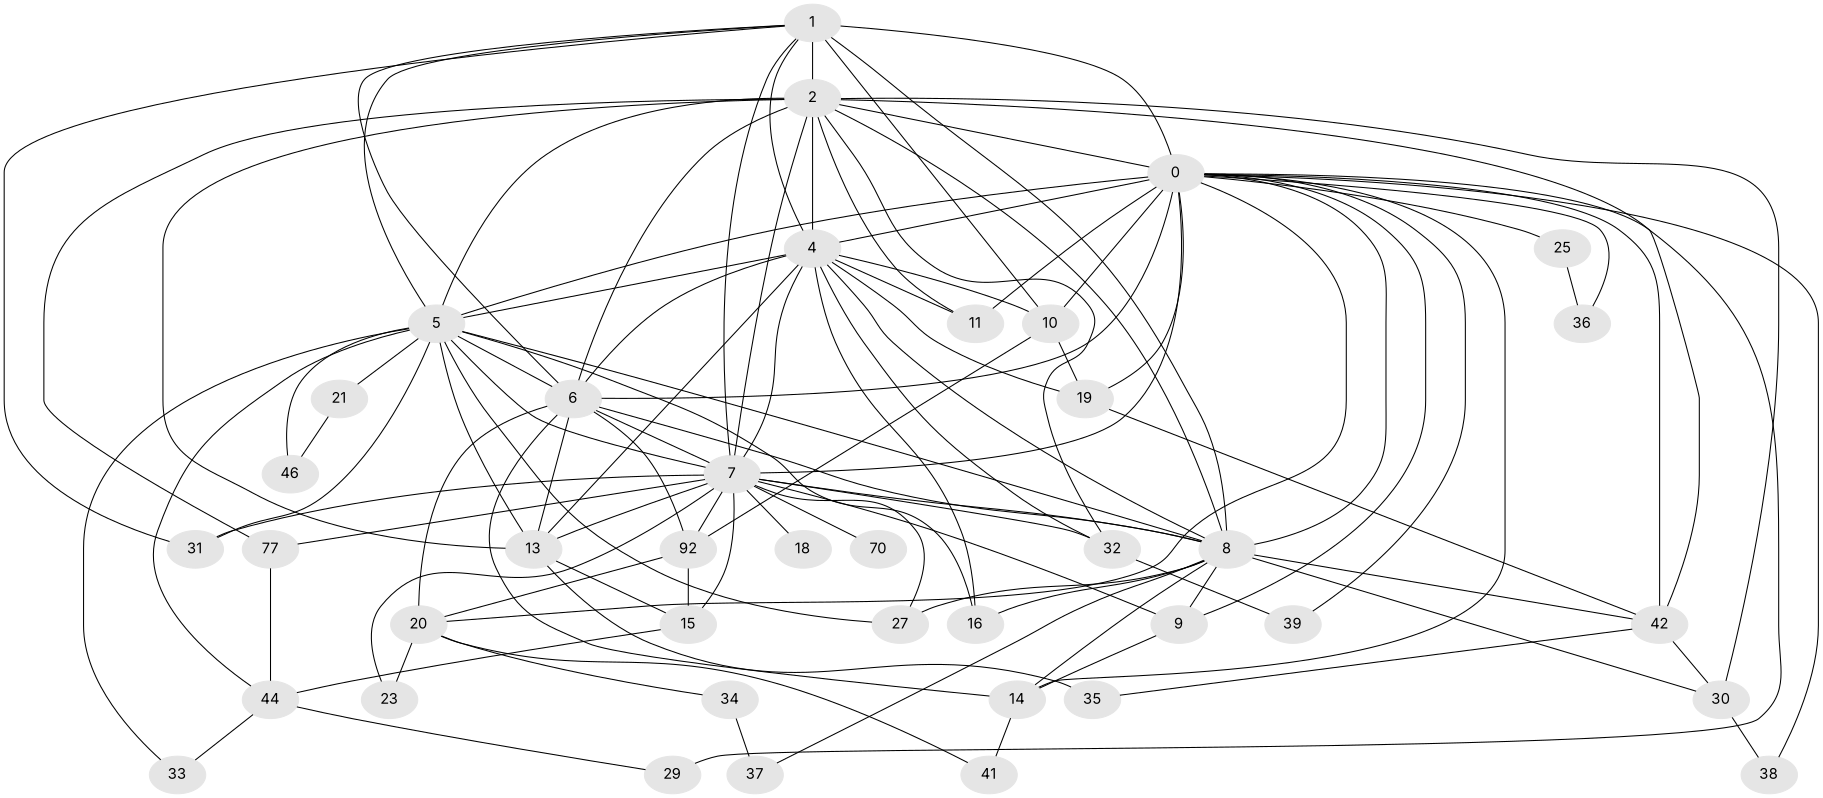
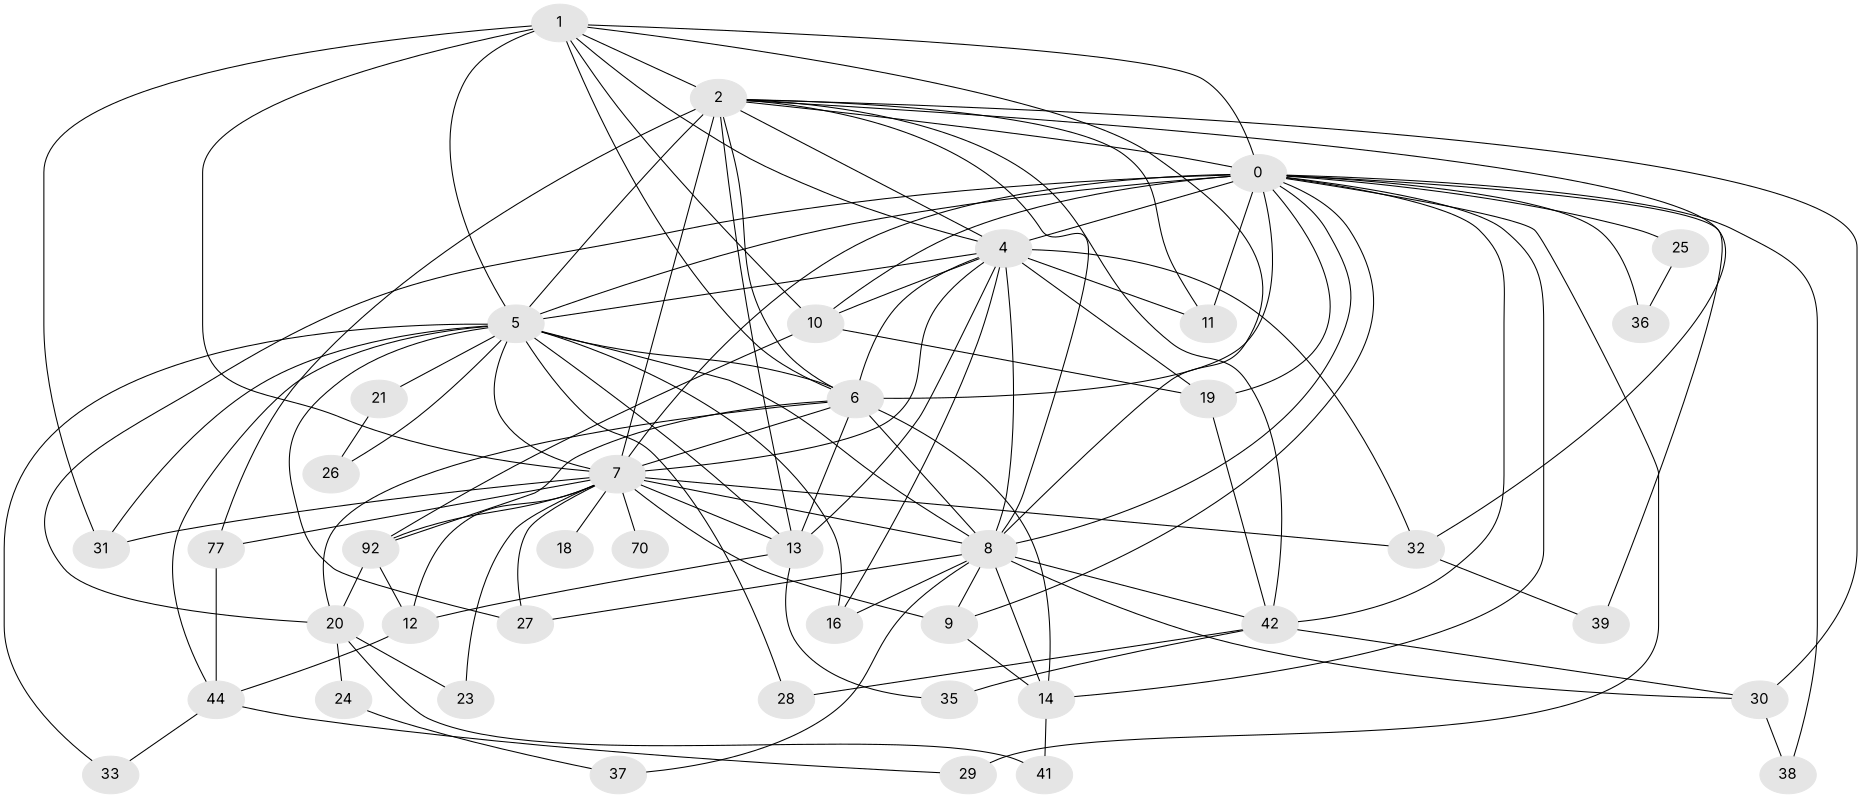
(290, 474) -> (331, 474)
(688, 625) -> (410, 625)
(730, 700) -> (344, 700)
none -> (786, 700)
